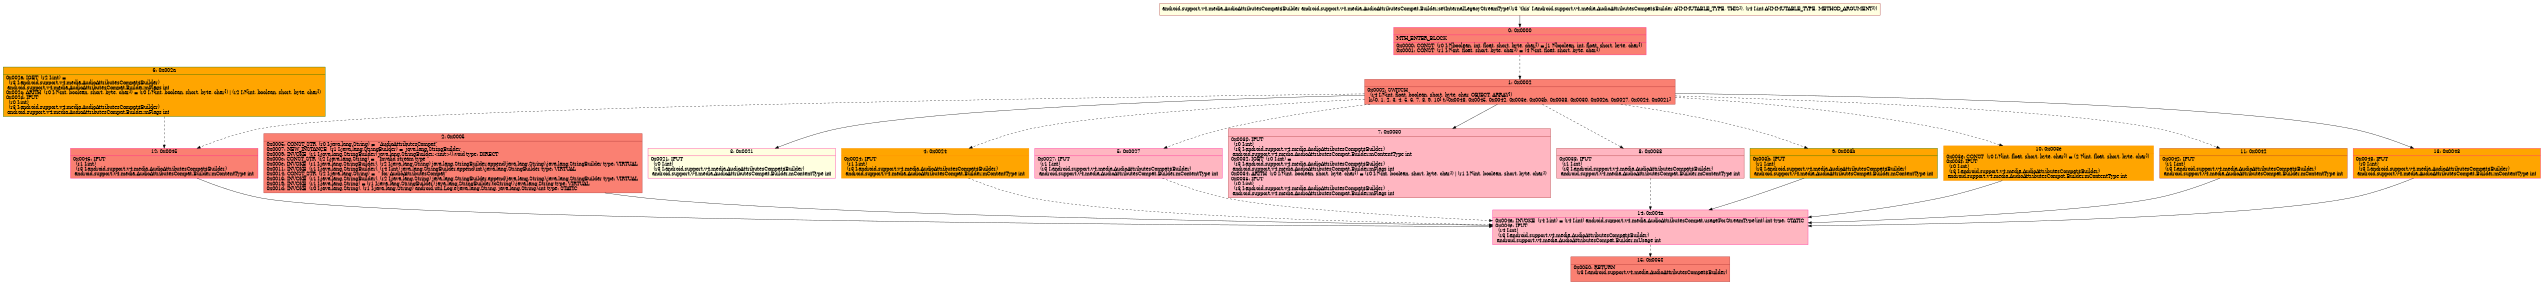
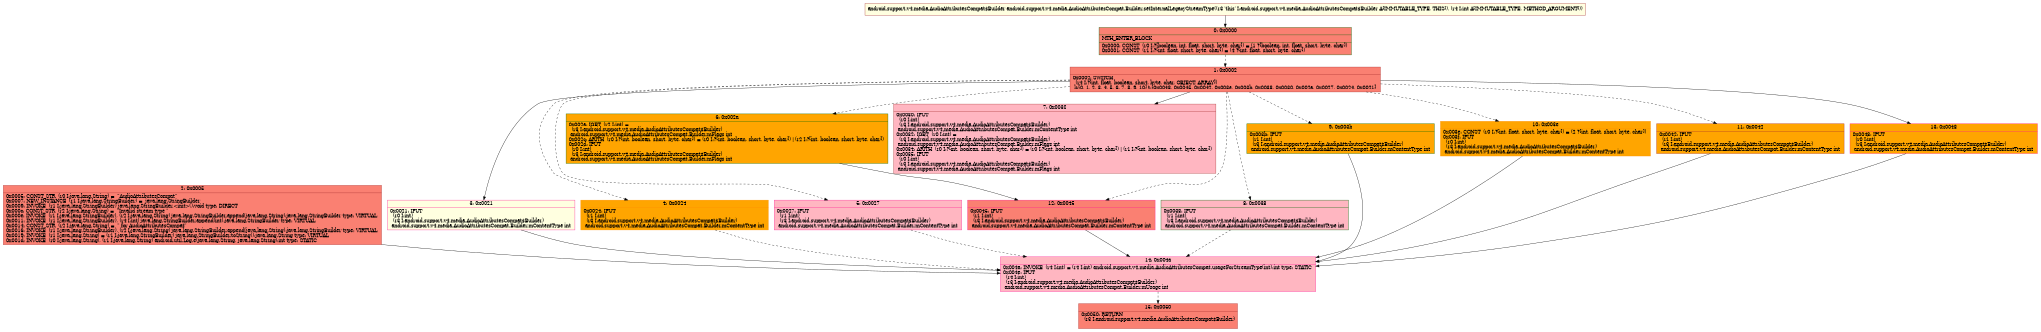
(1520, 41) -> (1225, 41)
none -> (953, 96)
(164, 131) -> (928, 179)
(1650, 163) -> (1255, 215)
none -> (758, 261)
